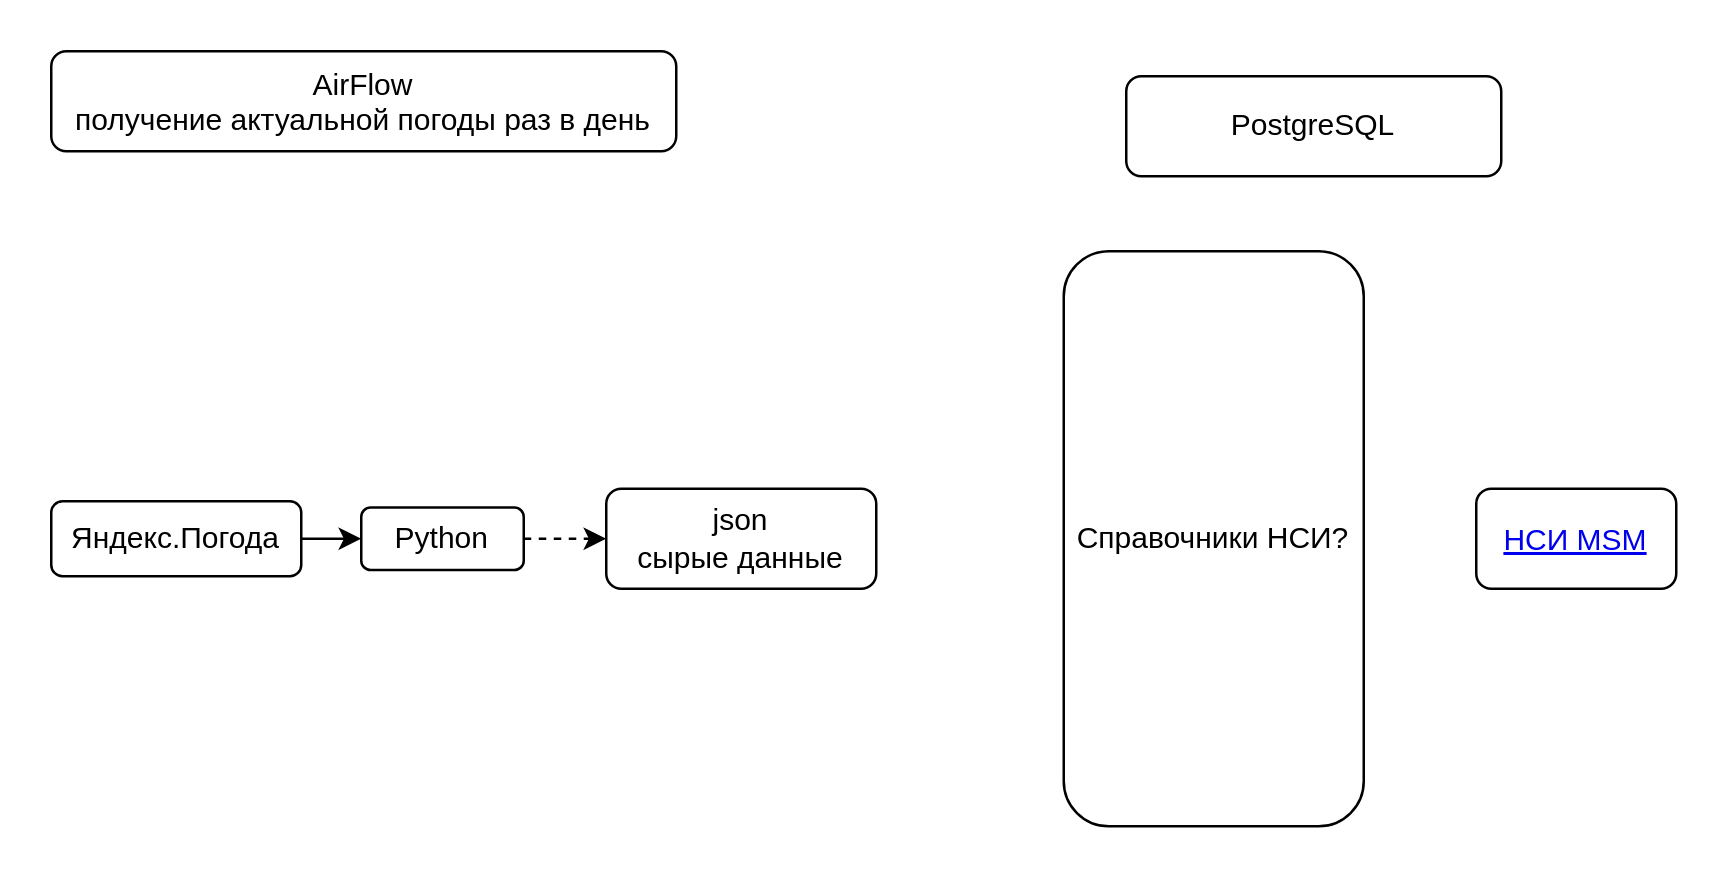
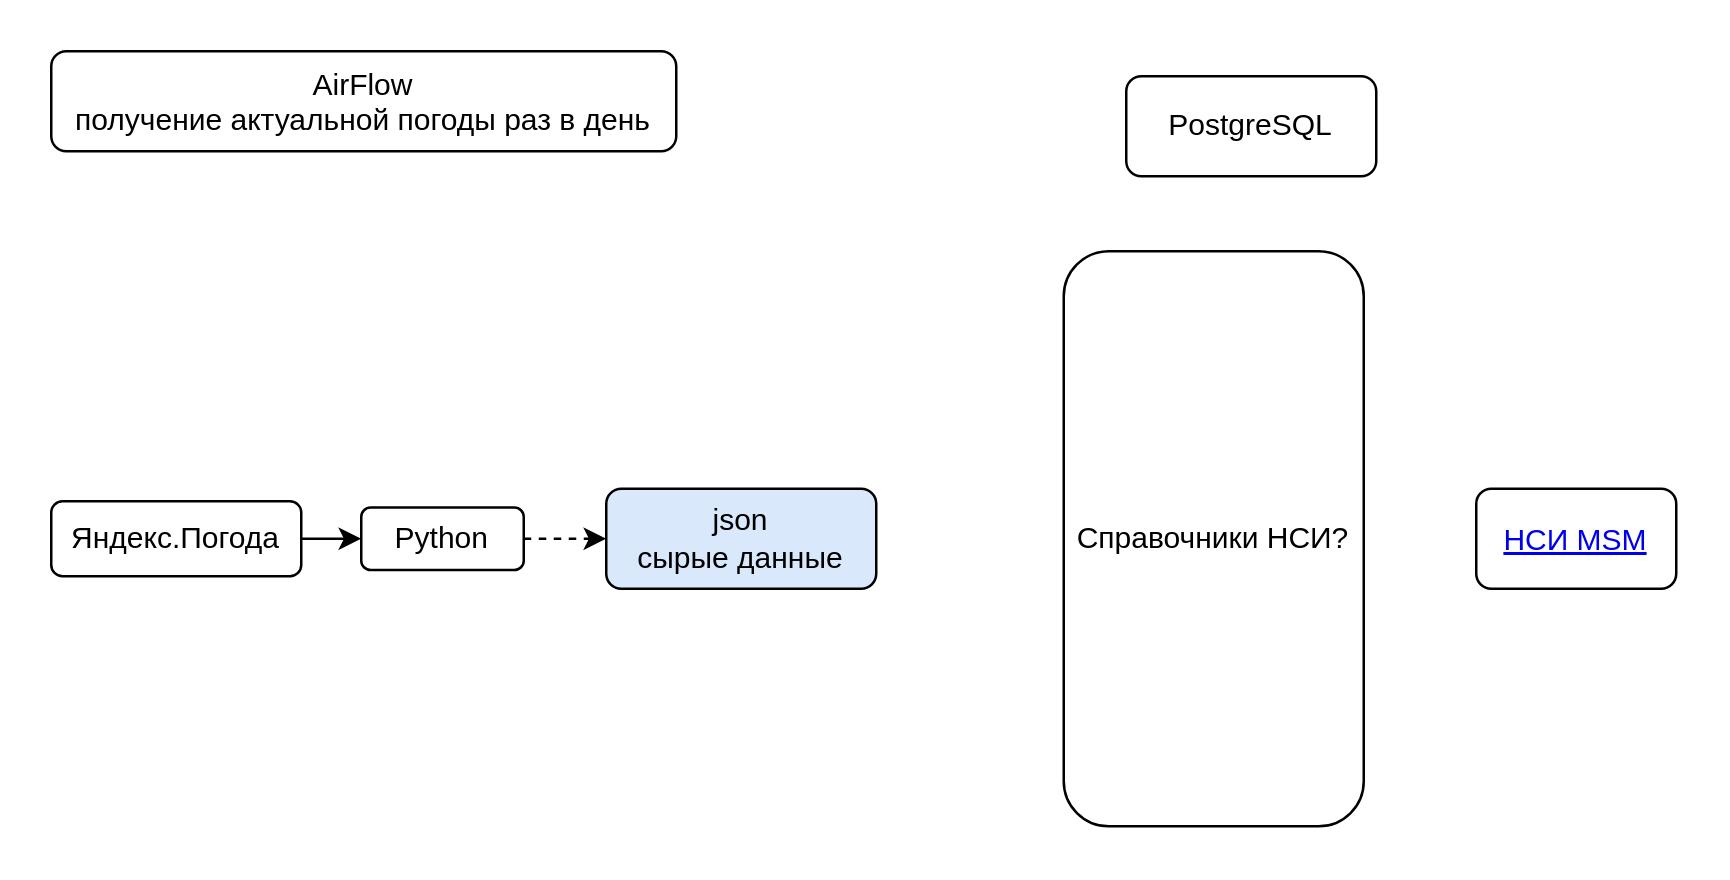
(1314, 126) -> (1251, 126)
(741, 539) -> (741, 539)
